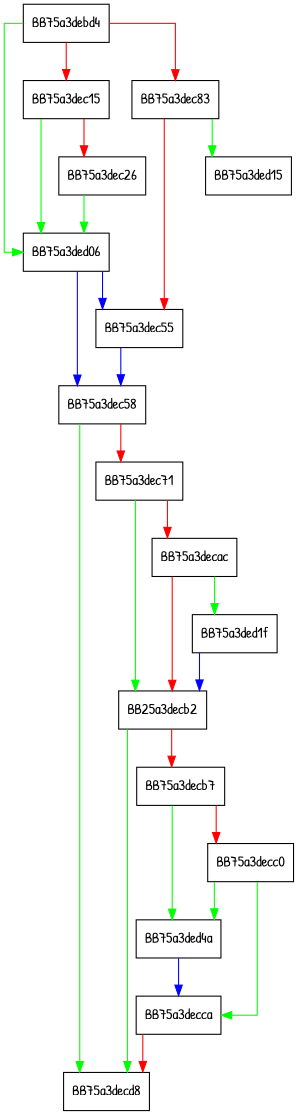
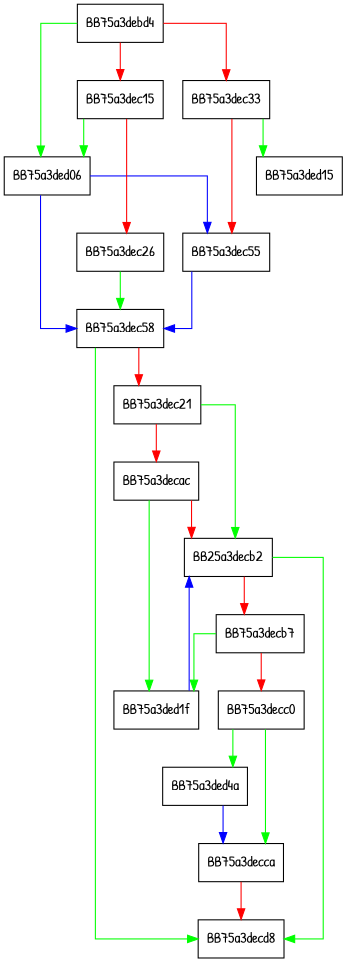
(175, 100) -> (226, 100)
(84, 209) -> (120, 285)
(139, 481) -> (157, 405)
(172, 857) -> (197, 634)
